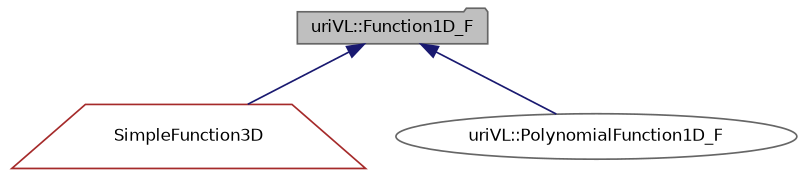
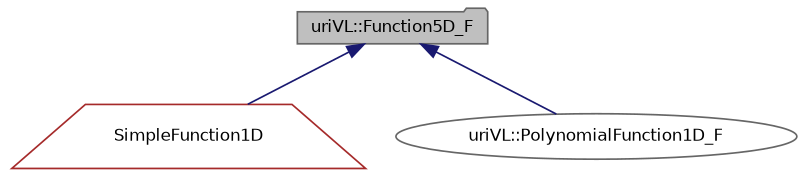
(393, 28) -> (393, 28)
(189, 136) -> (189, 136)
